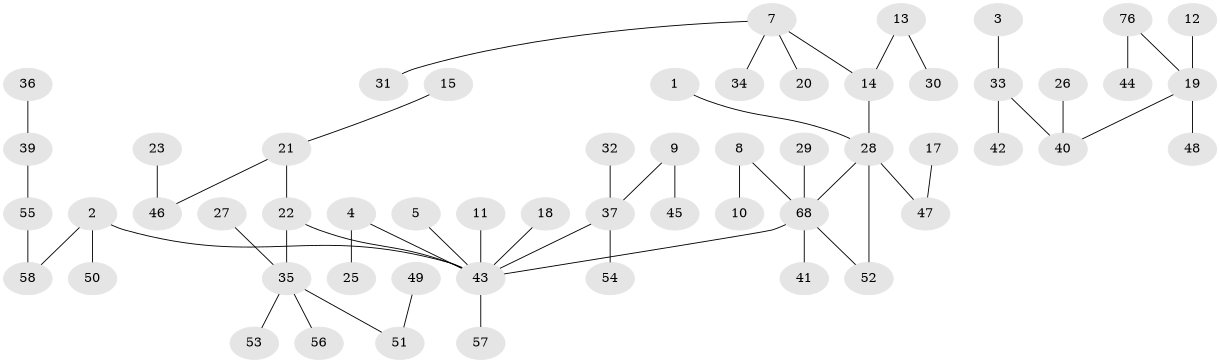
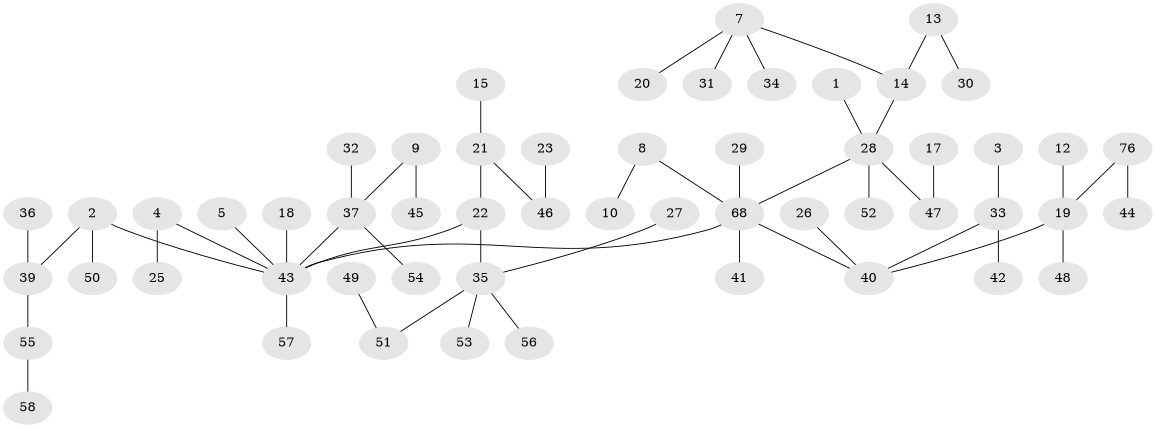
(481, 214) -> none
(60, 246) -> (60, 246)
(837, 246) -> (804, 246)
